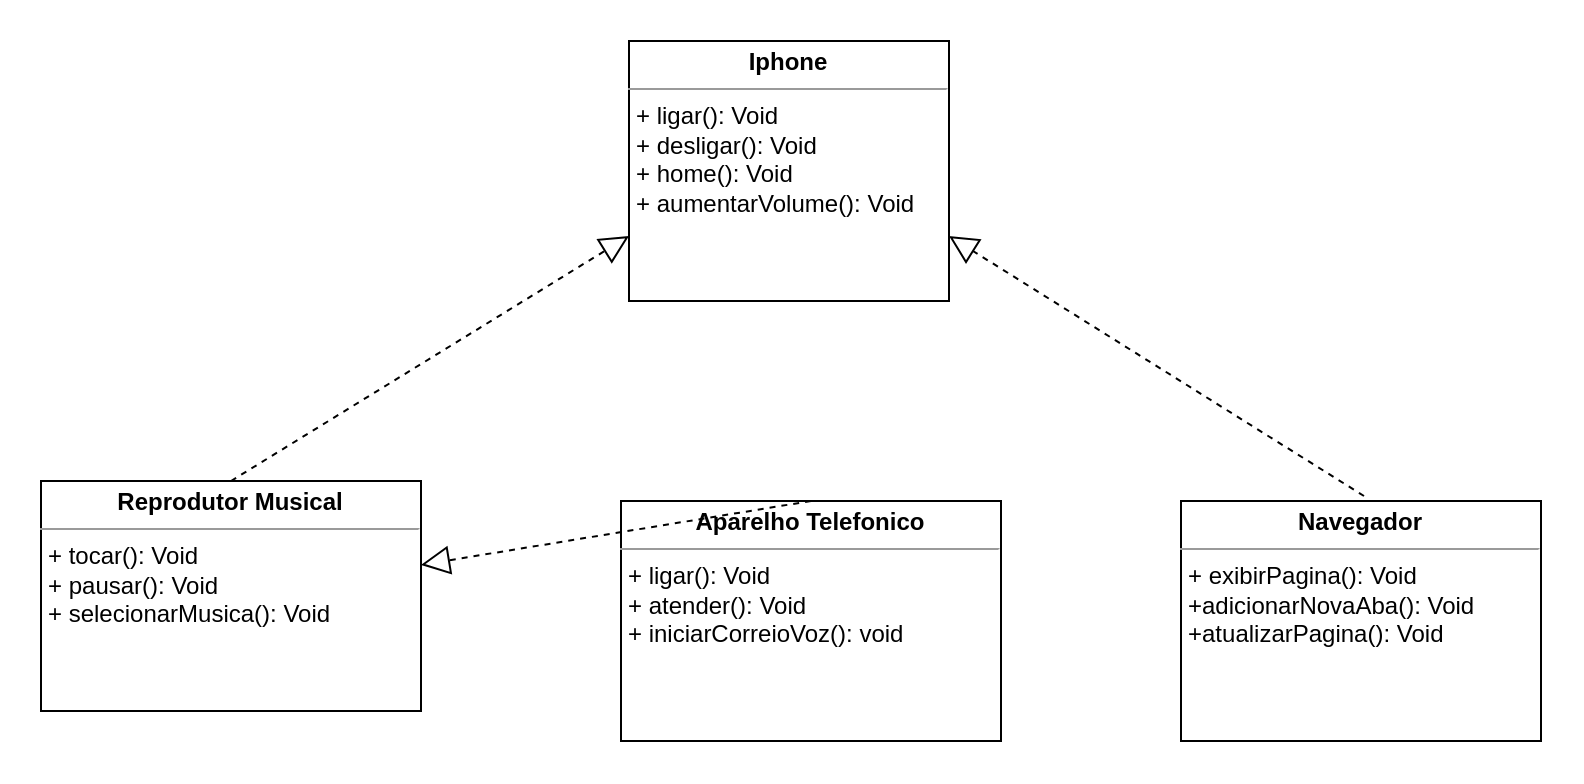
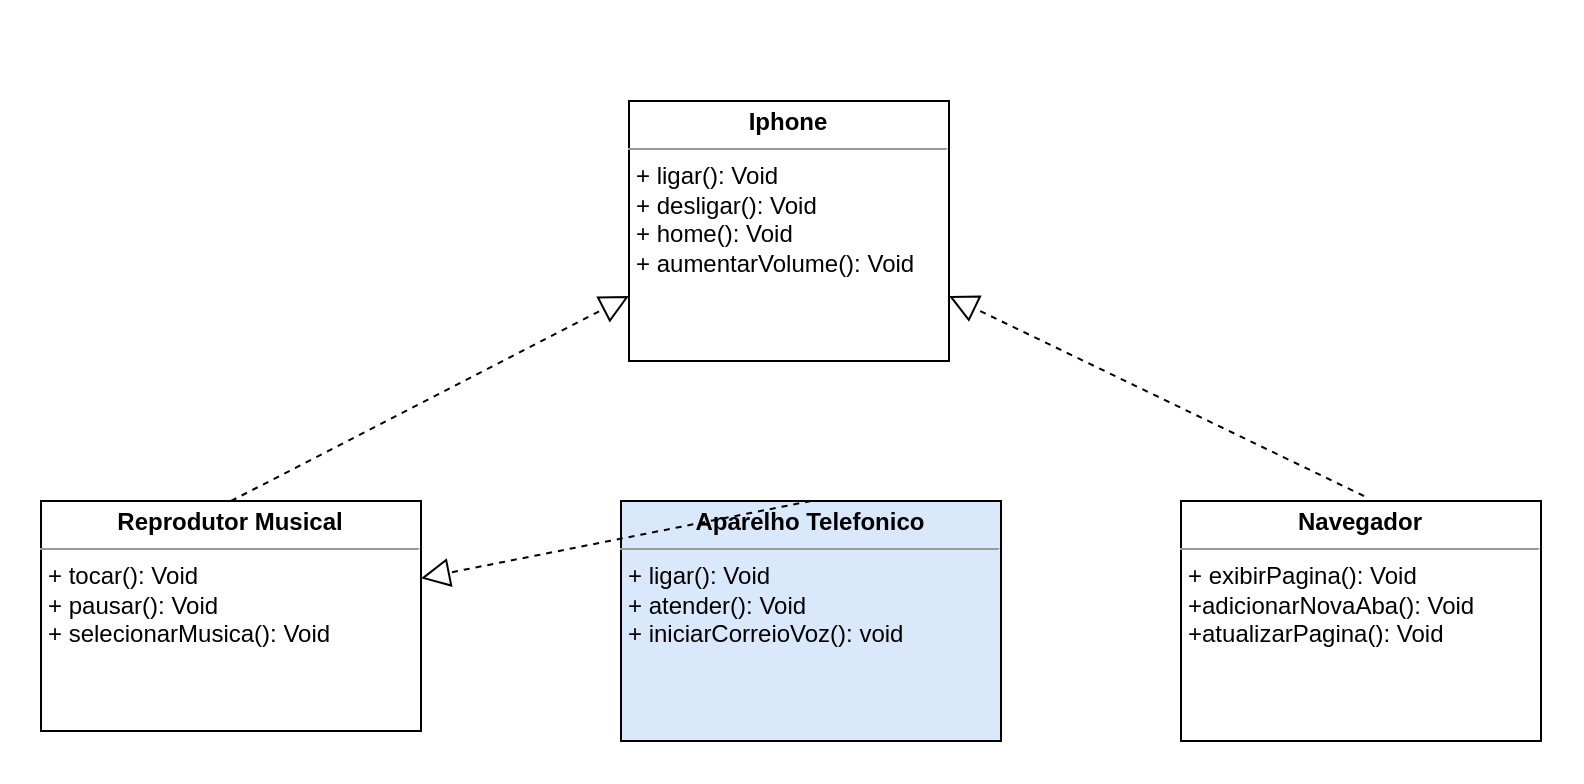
(789, 171) -> (789, 231)
(231, 596) -> (231, 616)
(811, 621) -> (811, 621)
